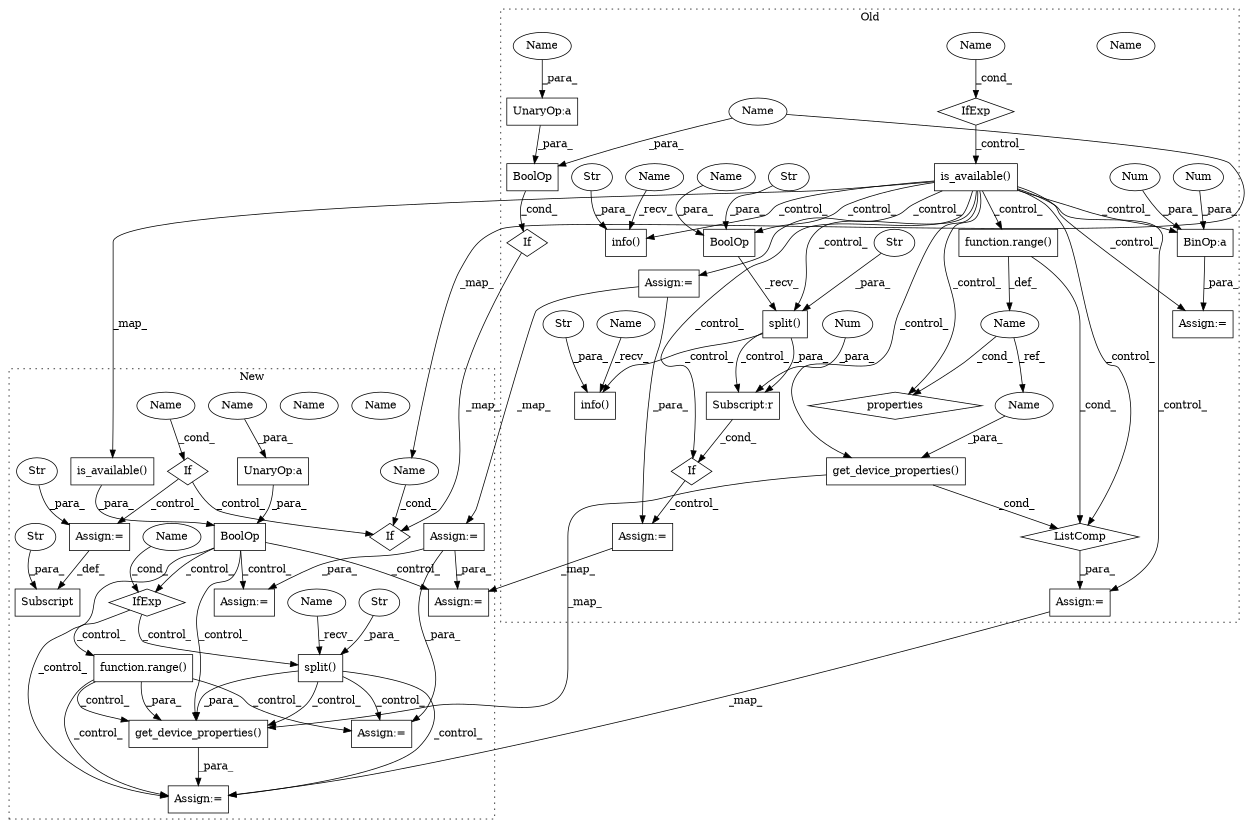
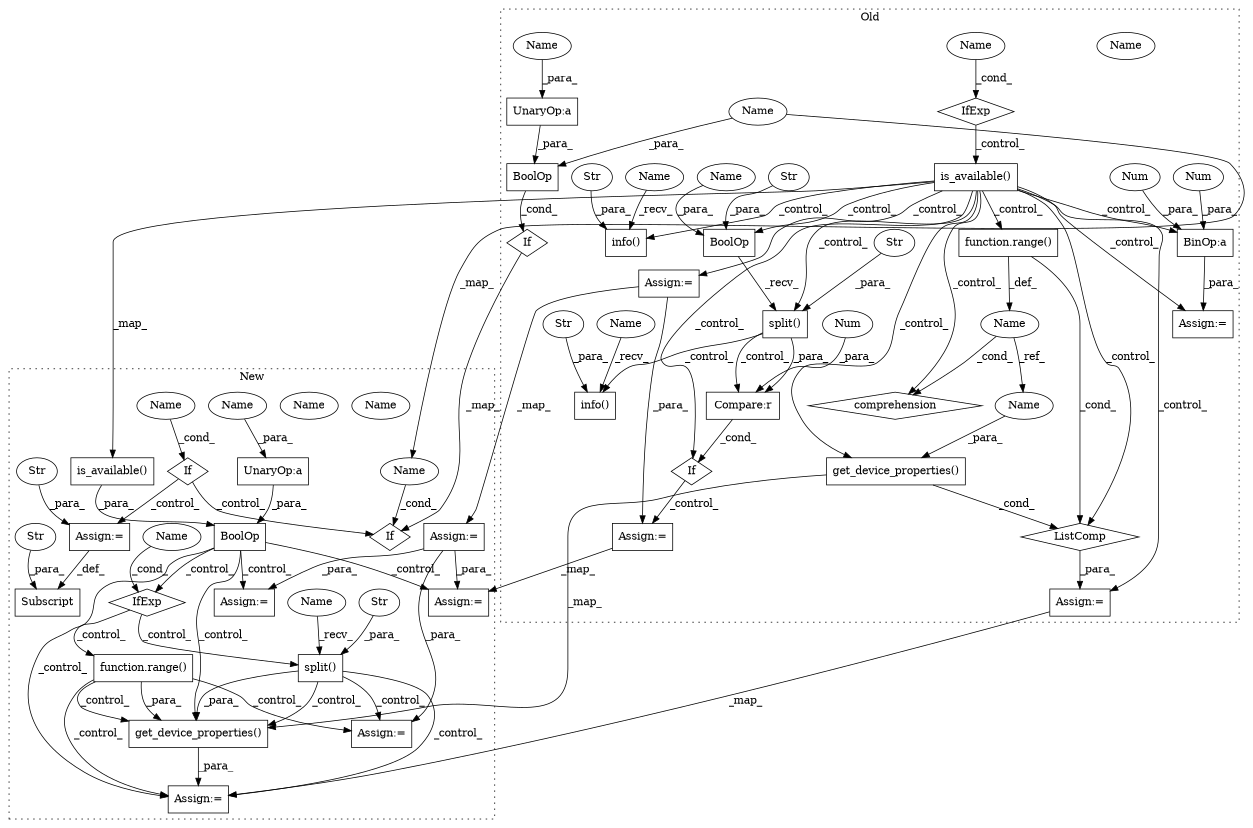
(743, 406) -> (743, 406)
(895, 406) -> (895, 406)
